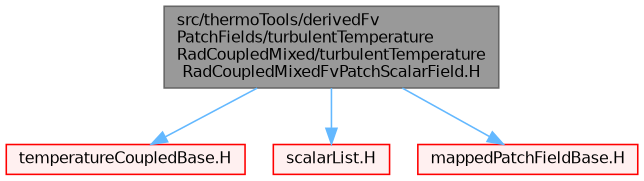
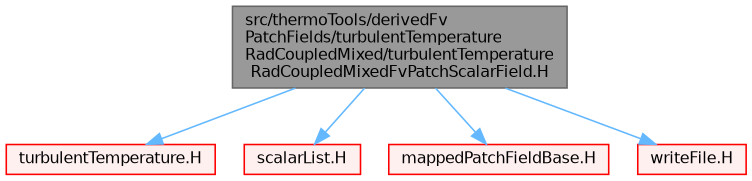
(126, 159) -> (111, 159)
none -> (692, 159)
